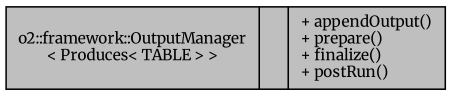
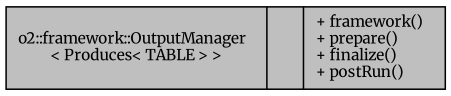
(367, 22) -> (370, 22)
